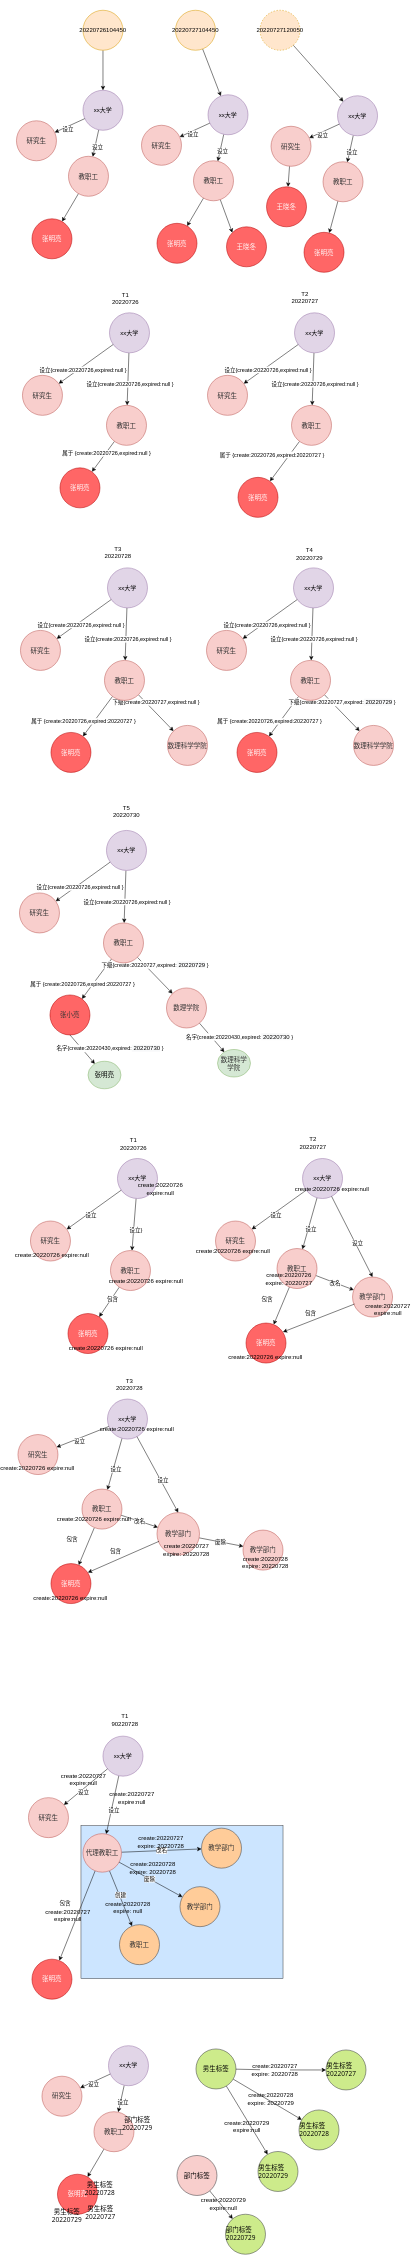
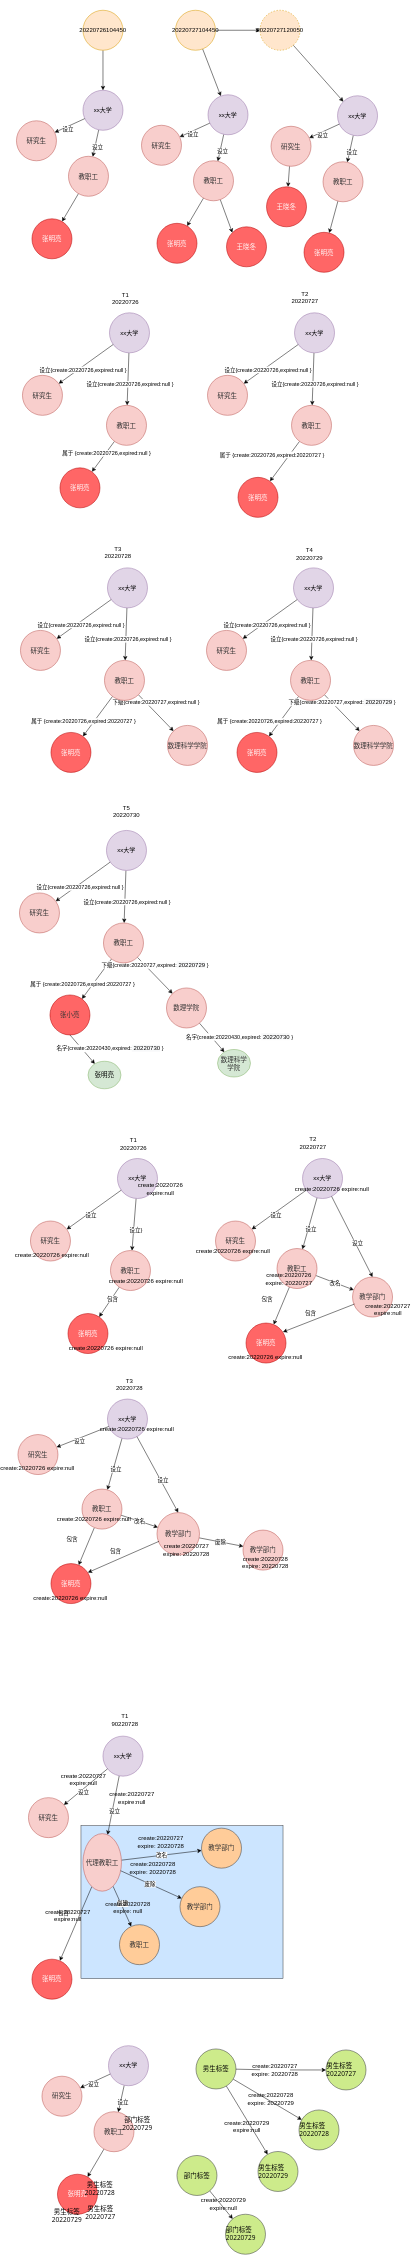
none -> (255, 30)
(102, 1853) -> (102, 1862)
(197, 2175) -> (197, 2175)
